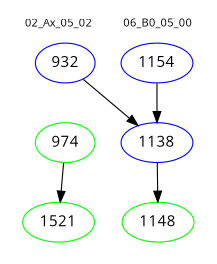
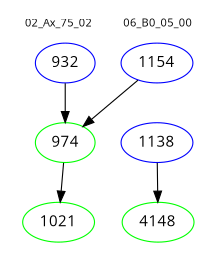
(59, 24) -> (59, 24)
(97, 91) -> (65, 97)
(157, 97) -> (119, 96)
(59, 222) -> (59, 222)
(158, 222) -> (158, 222)
